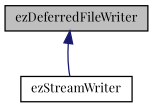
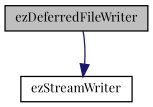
(68, 60) -> (85, 47)
